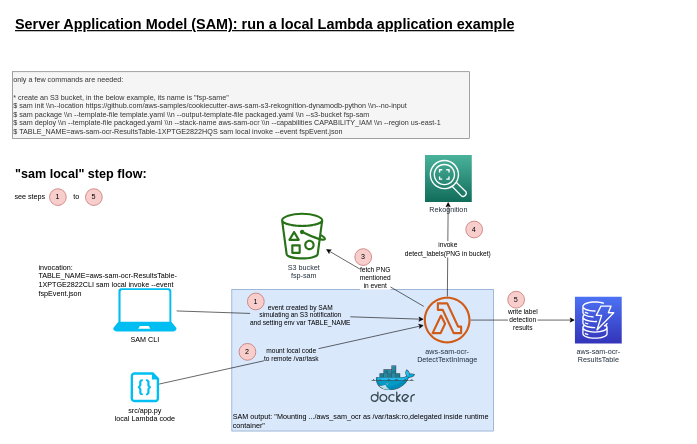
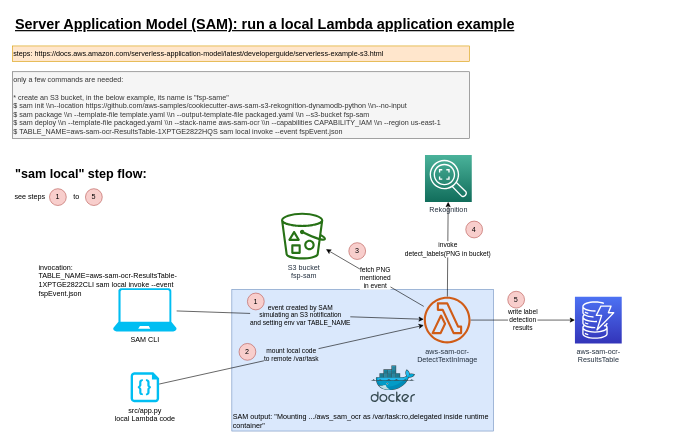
none -> (241, 54)
(363, 257) -> (357, 251)
